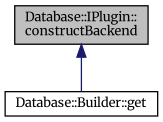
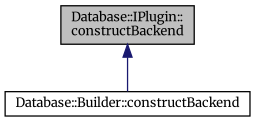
(81, 104) -> (128, 104)
